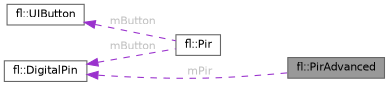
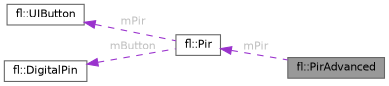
(131, 22) -> (131, 22)
(193, 78) -> (259, 55)
